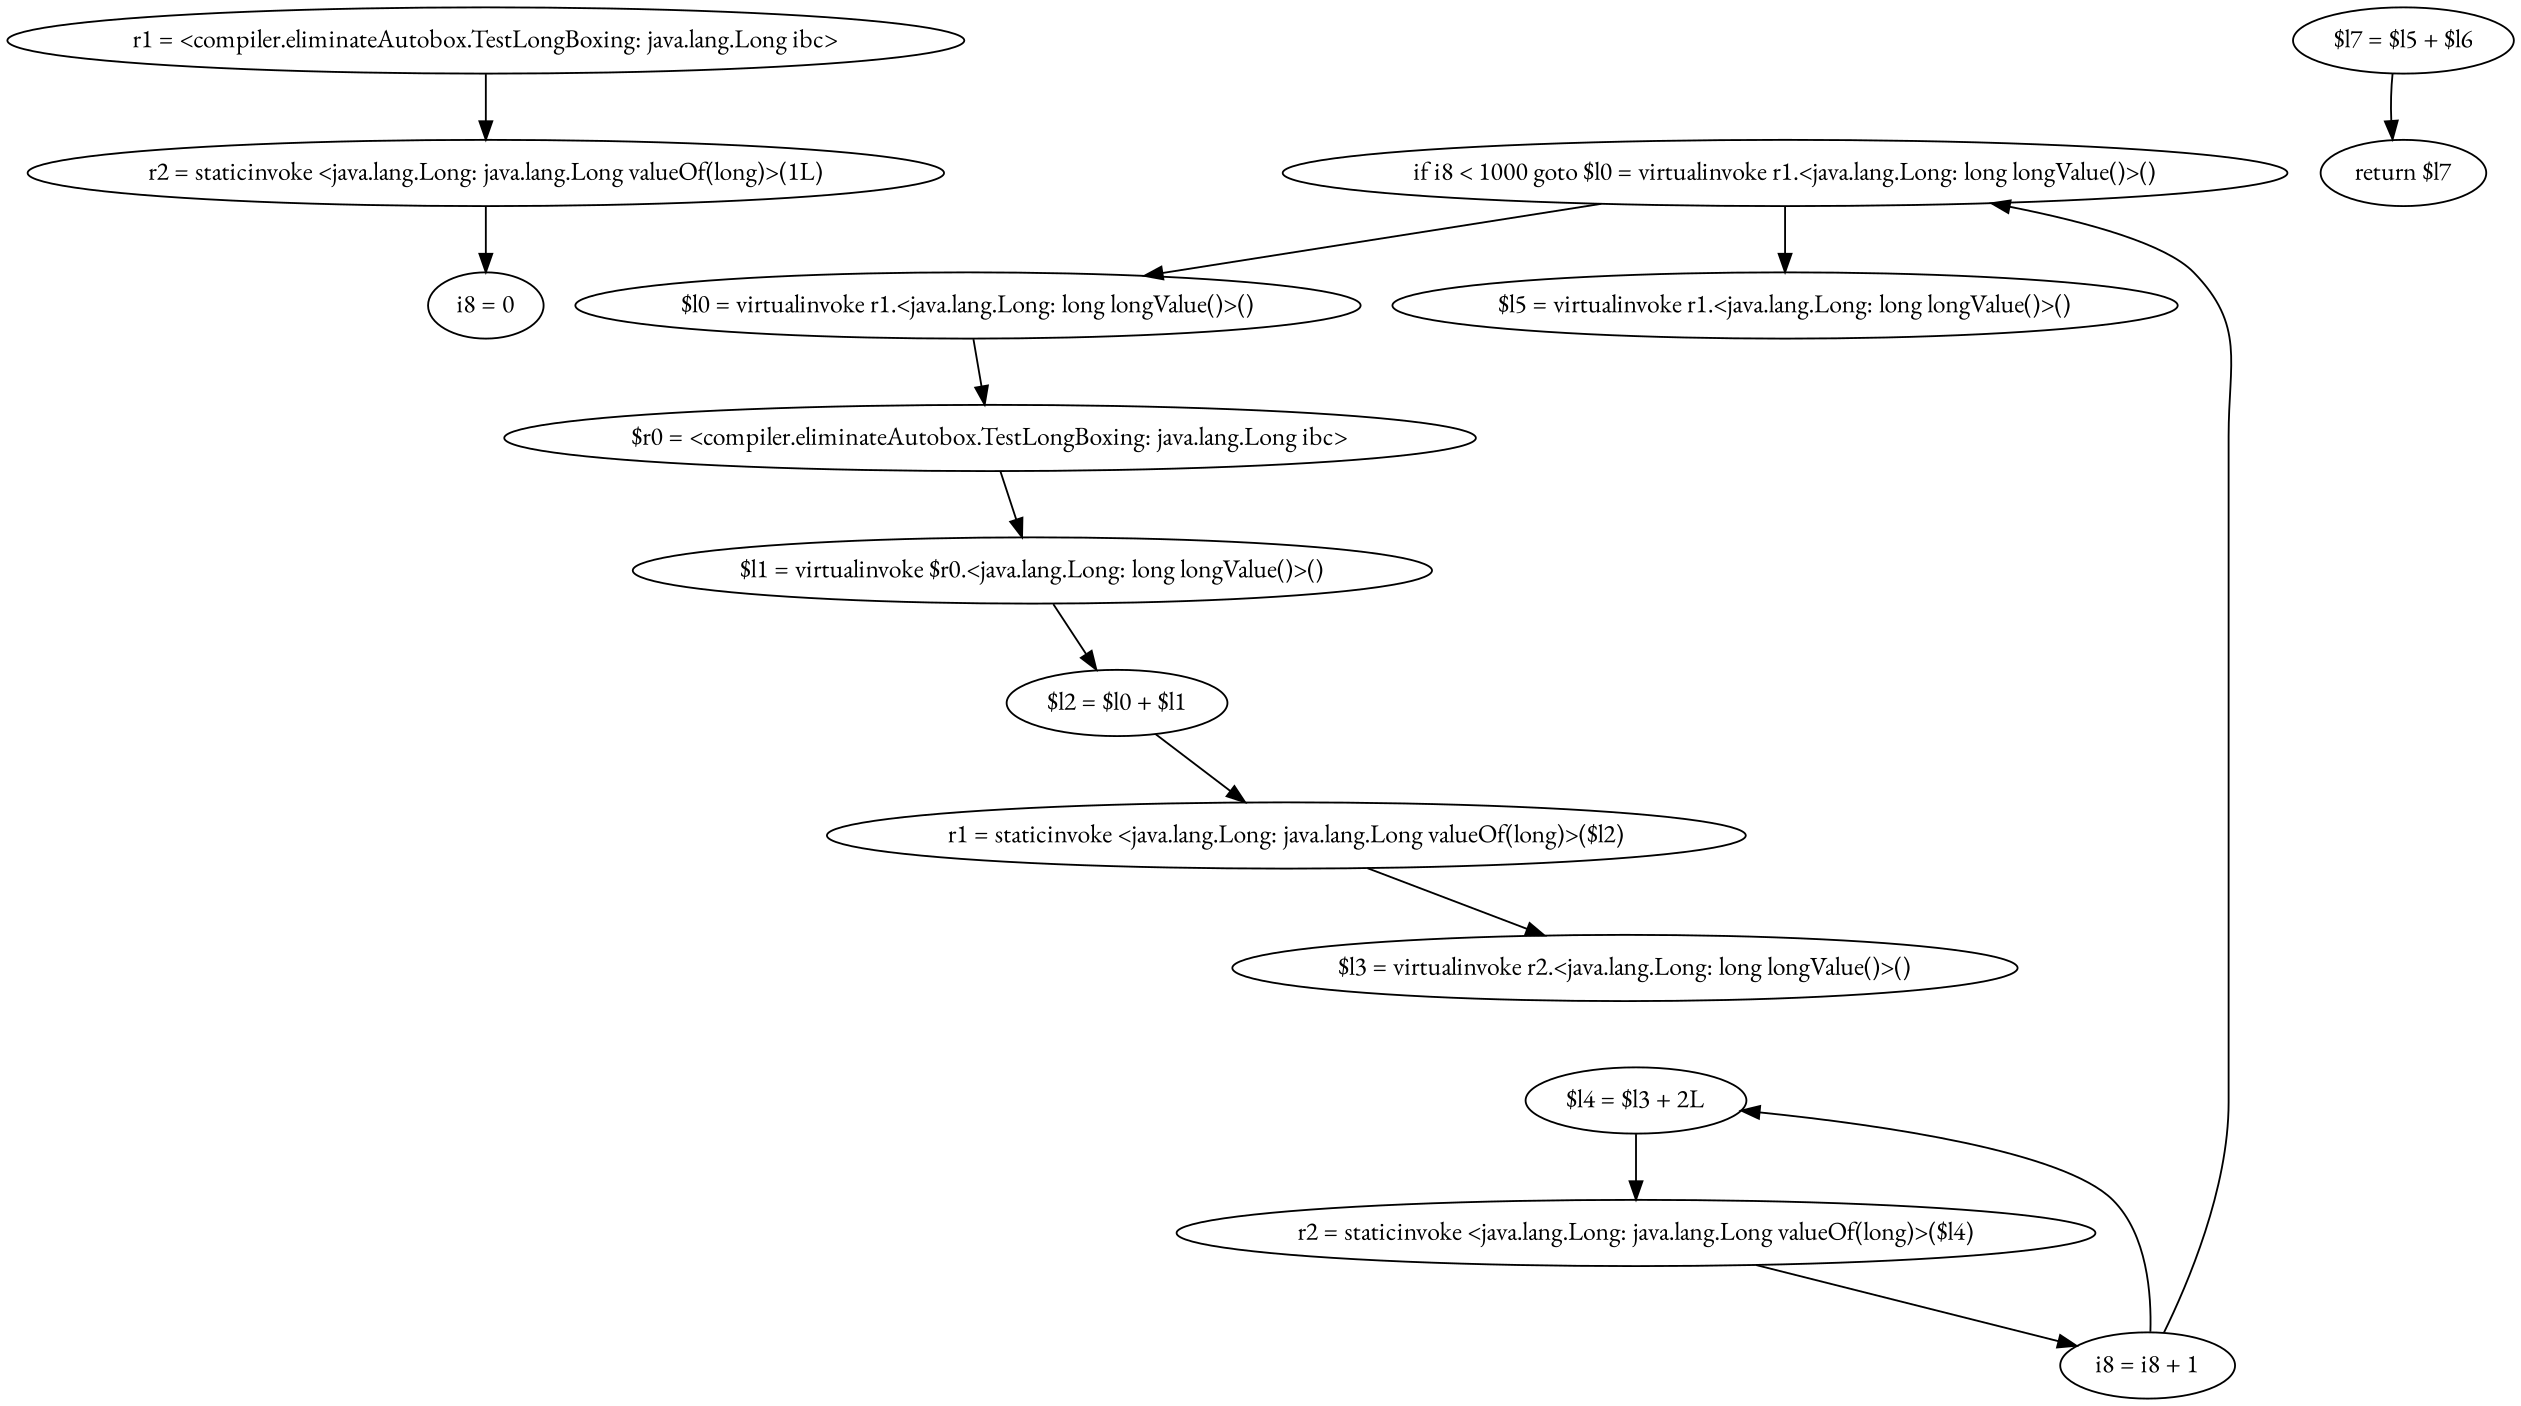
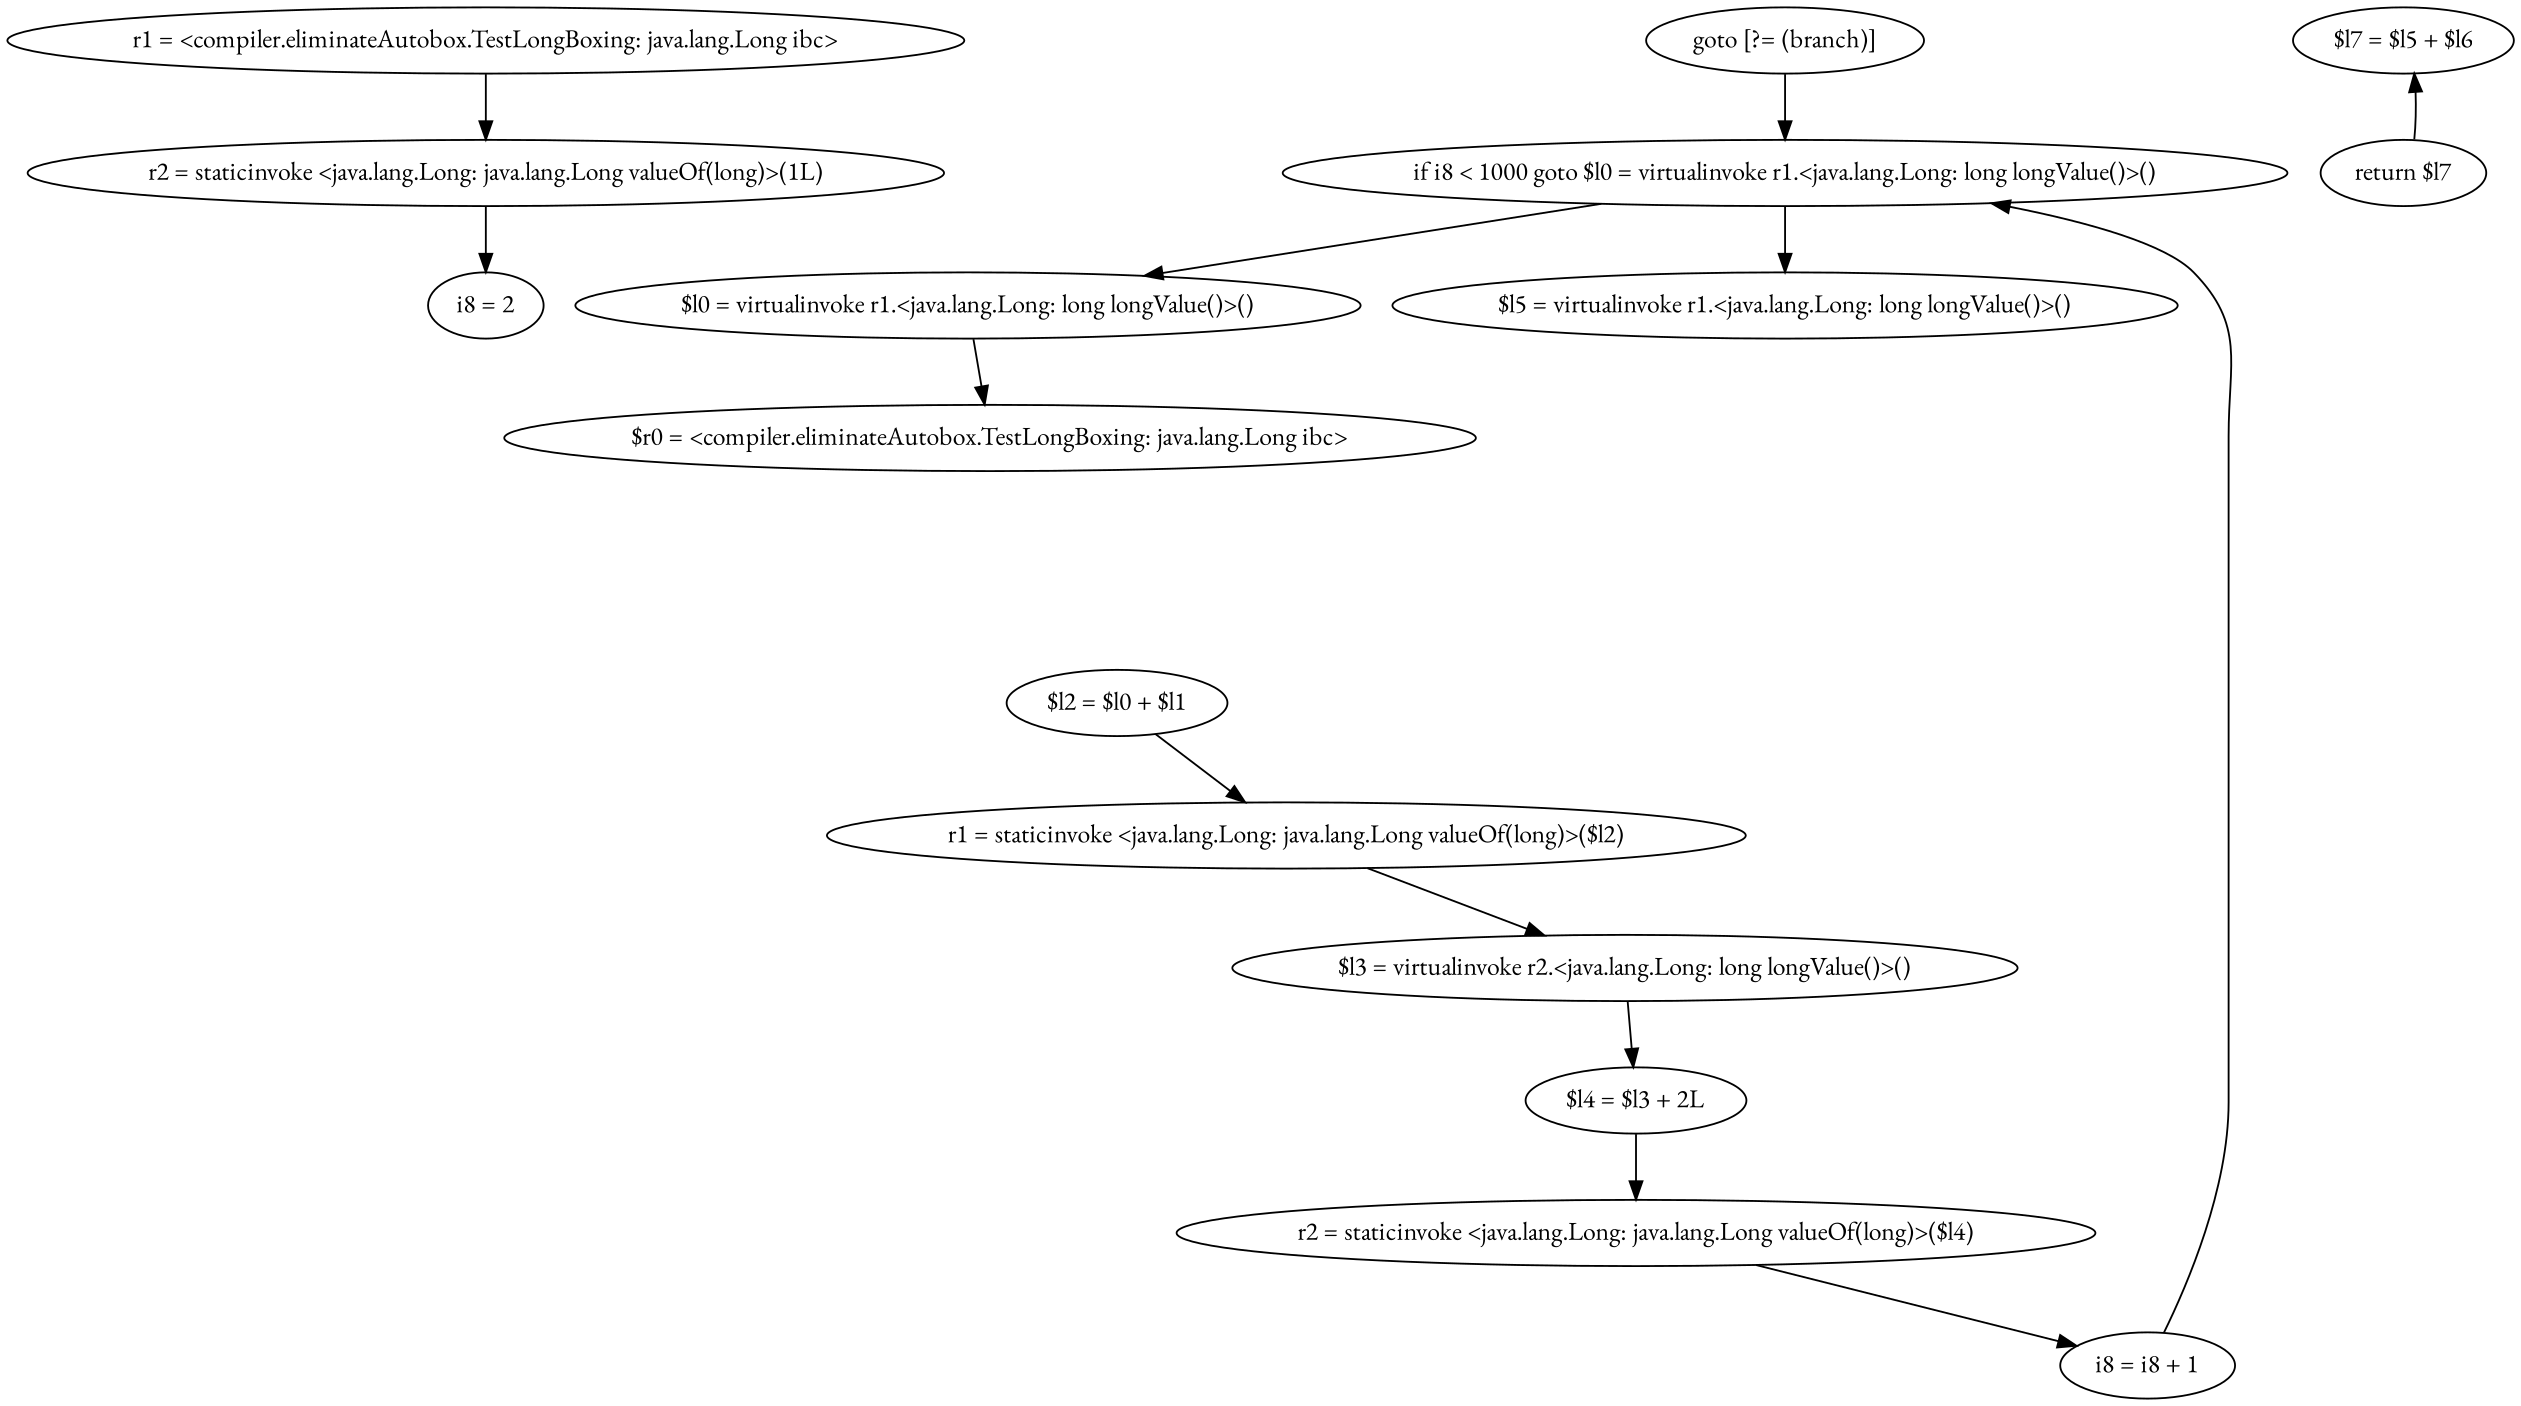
none -> (1785, 40)
(2391, 97) -> (2416, 116)
(486, 305) -> (486, 305)
(1032, 570) -> none
(2010, 1154) -> (1630, 1025)
